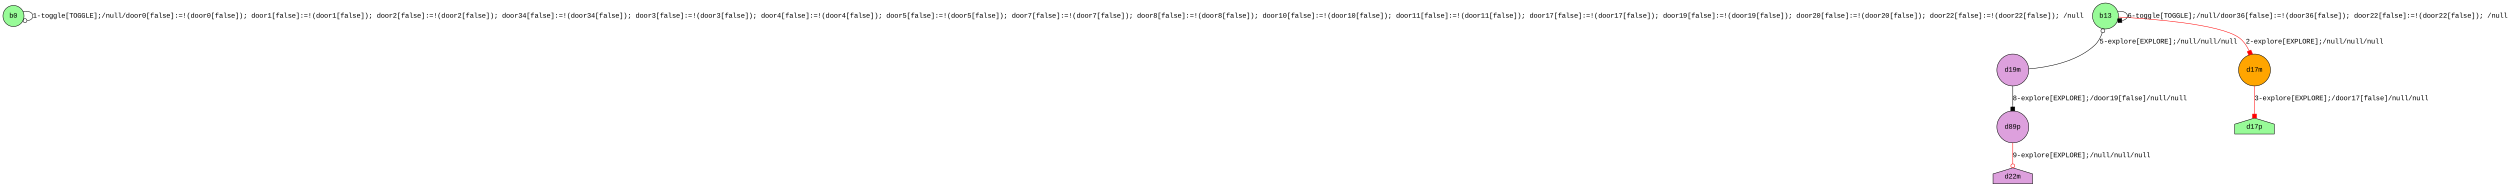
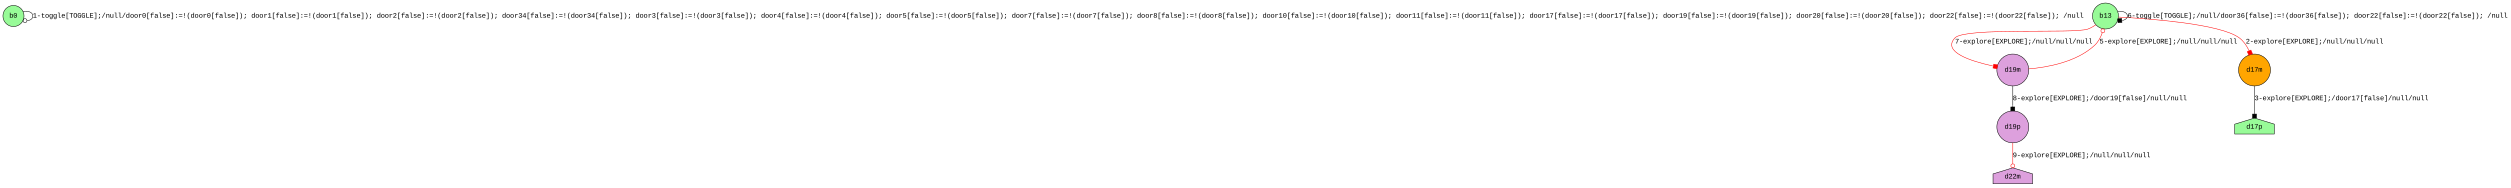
none -> (1998, 32)
(2071, 60) -> (2071, 60)
(2254, 100) -> (2254, 100)
(2013, 127) -> (2013, 127)
